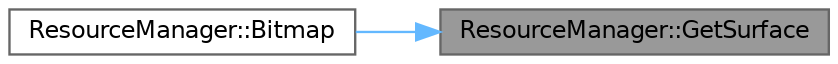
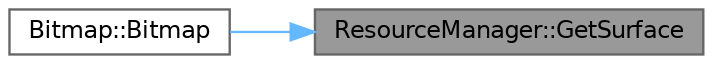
(182, 32) -> (120, 32)
